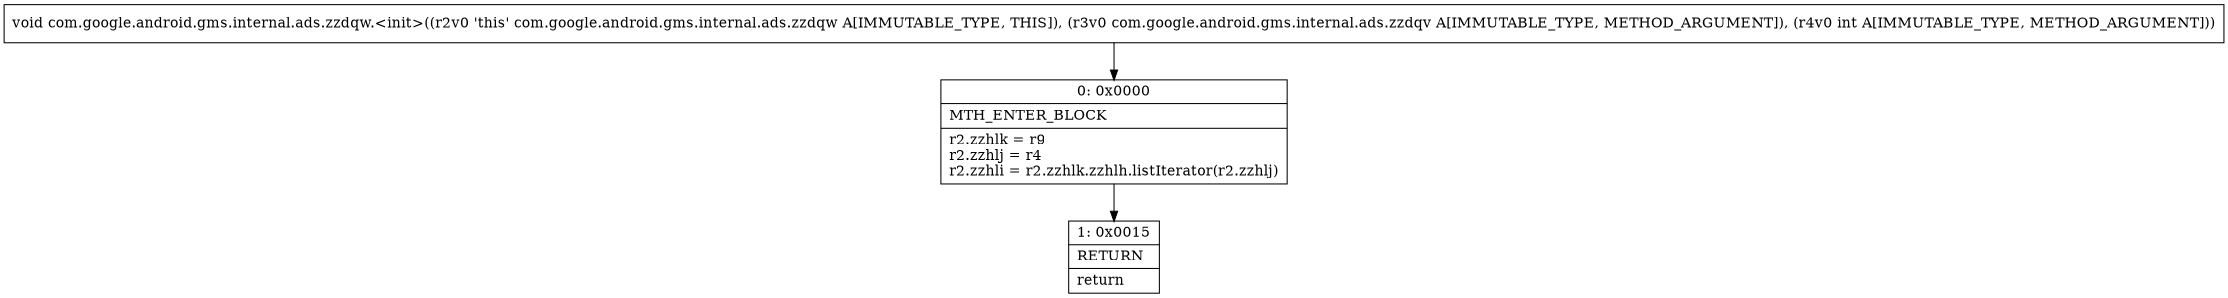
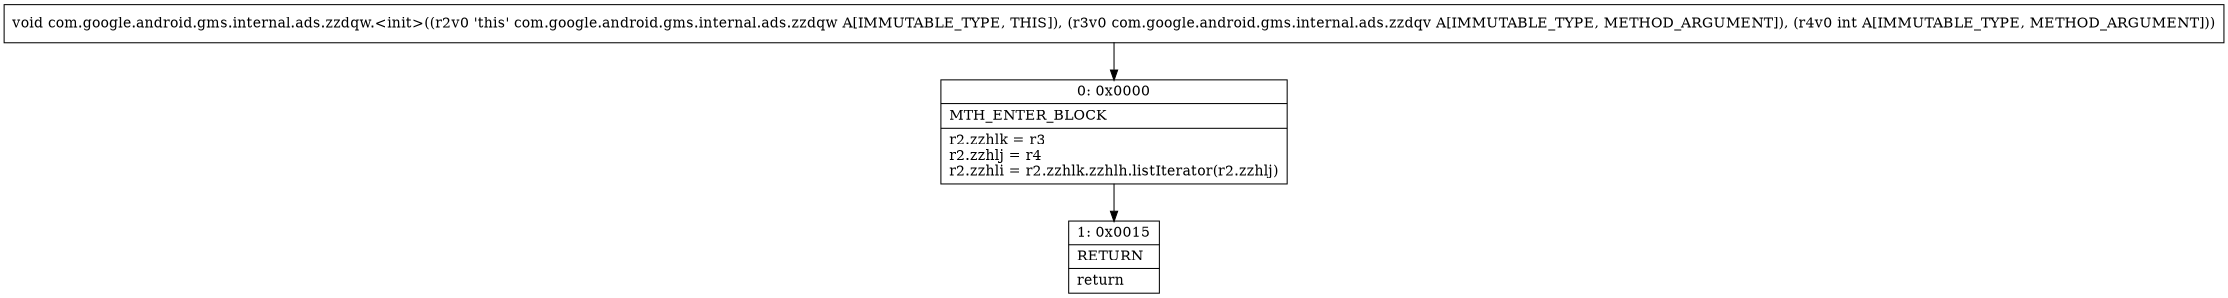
(998, 140) -> (998, 140)
